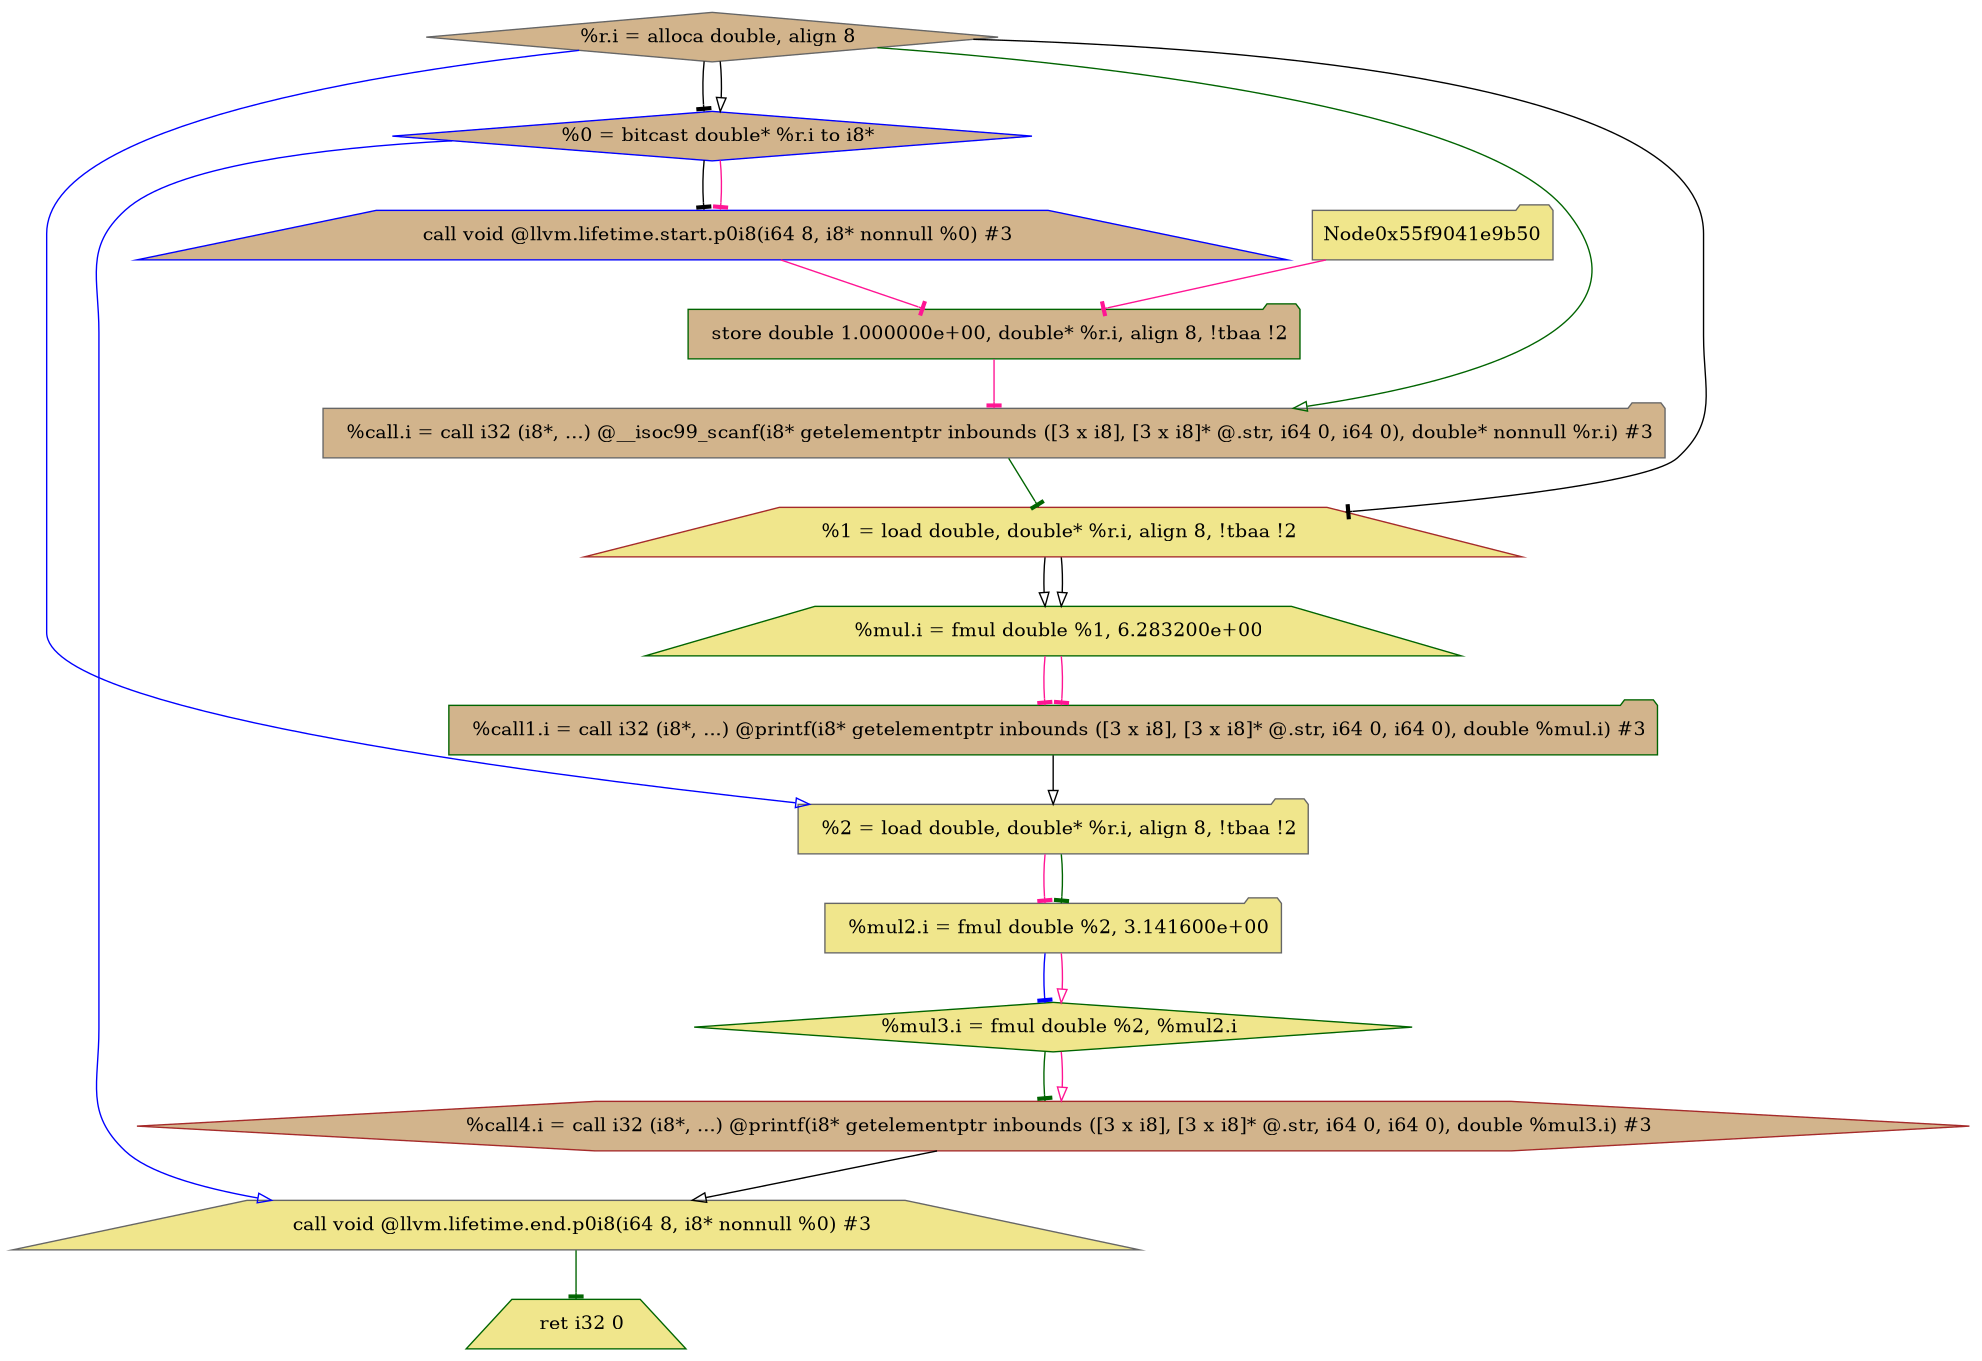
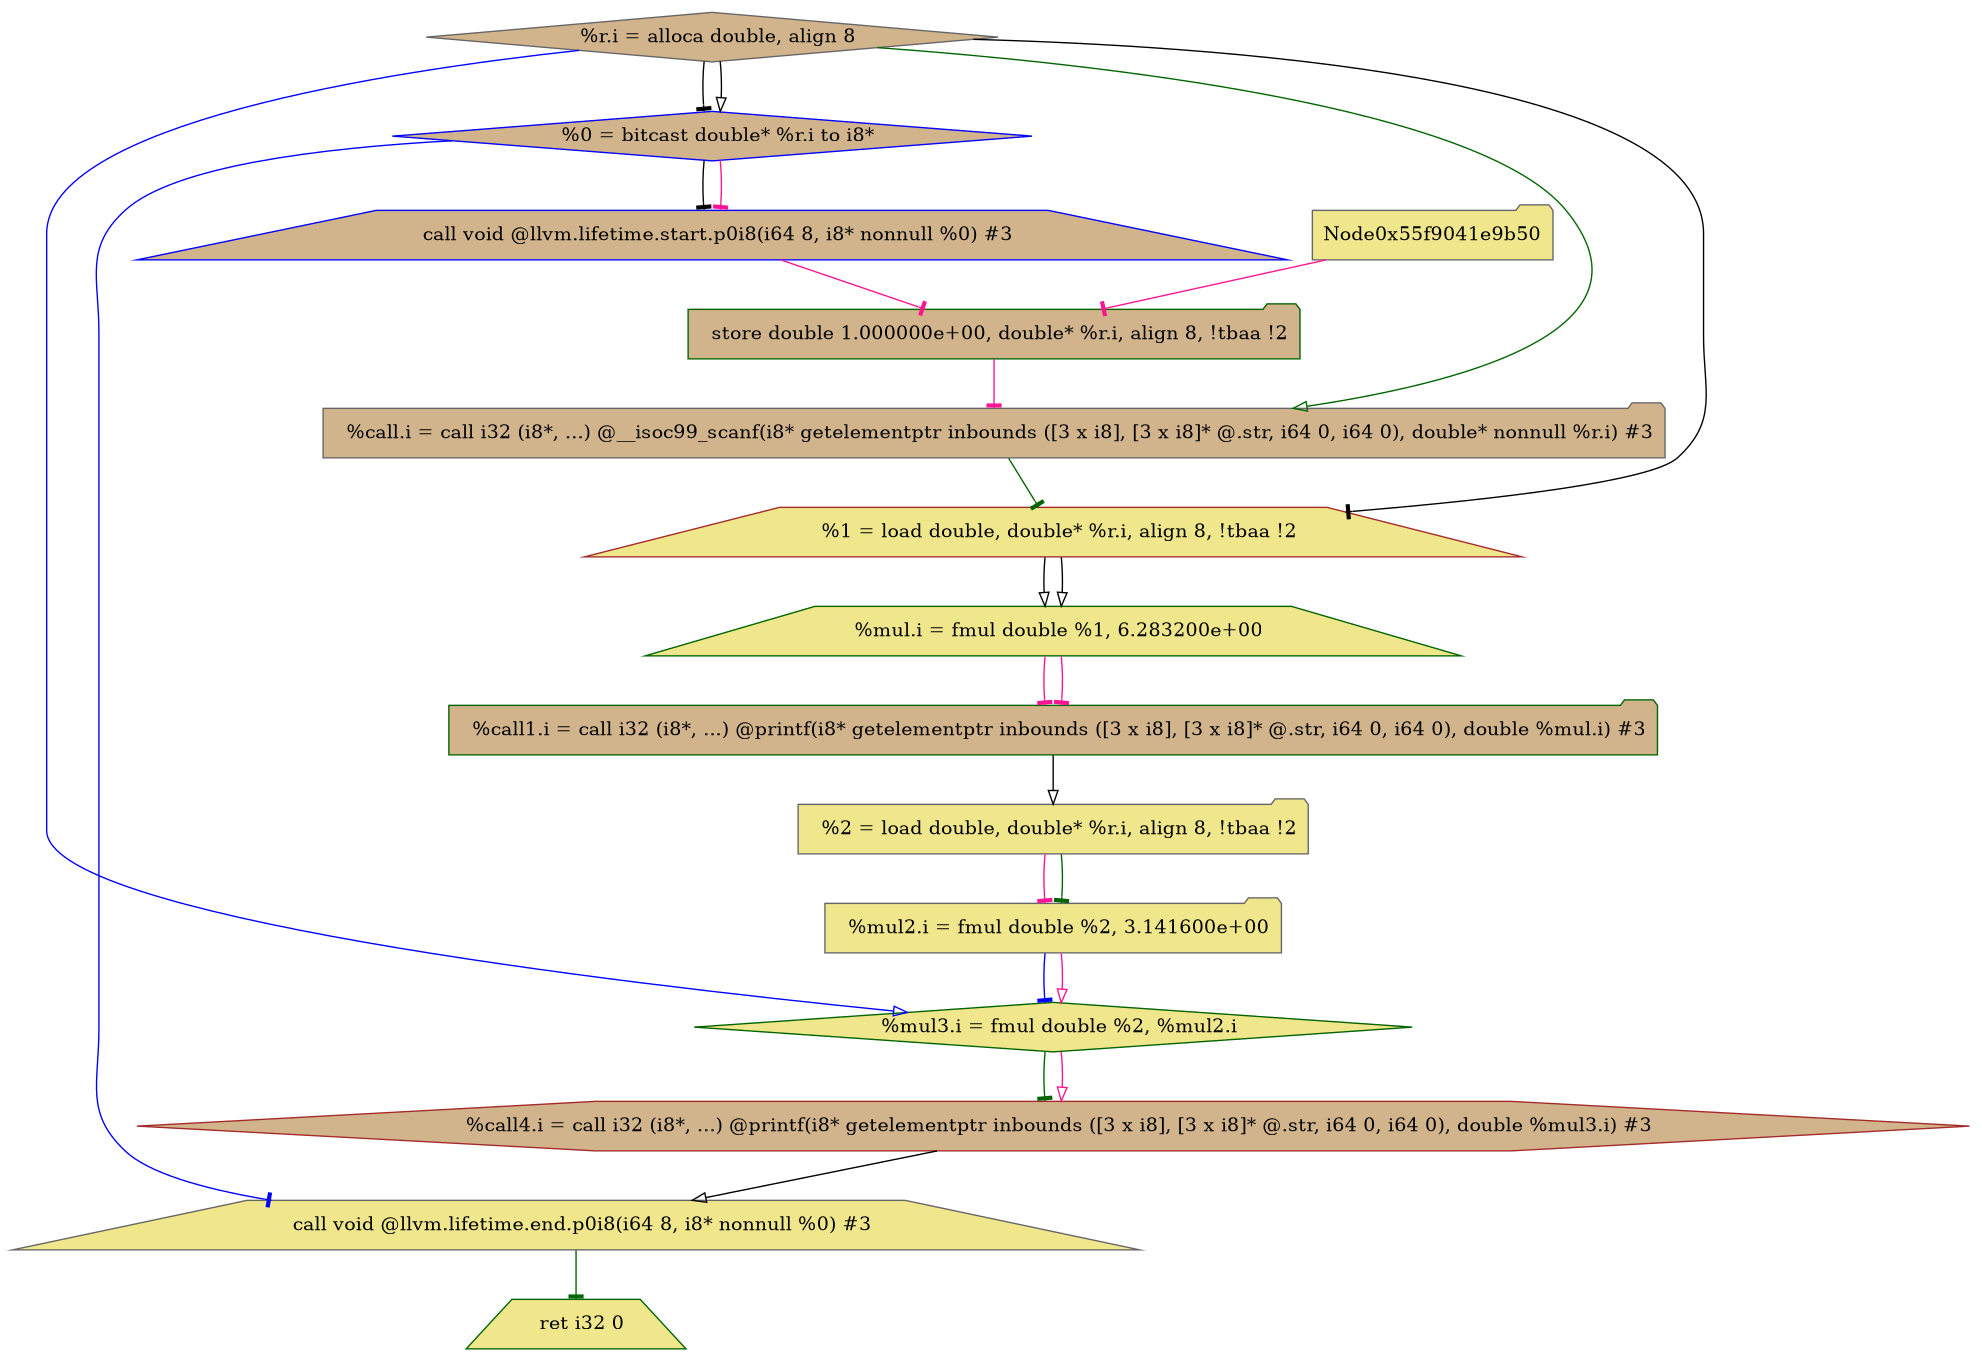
(47, 530) -> (47, 678)
(99, 582) -> (99, 586)
